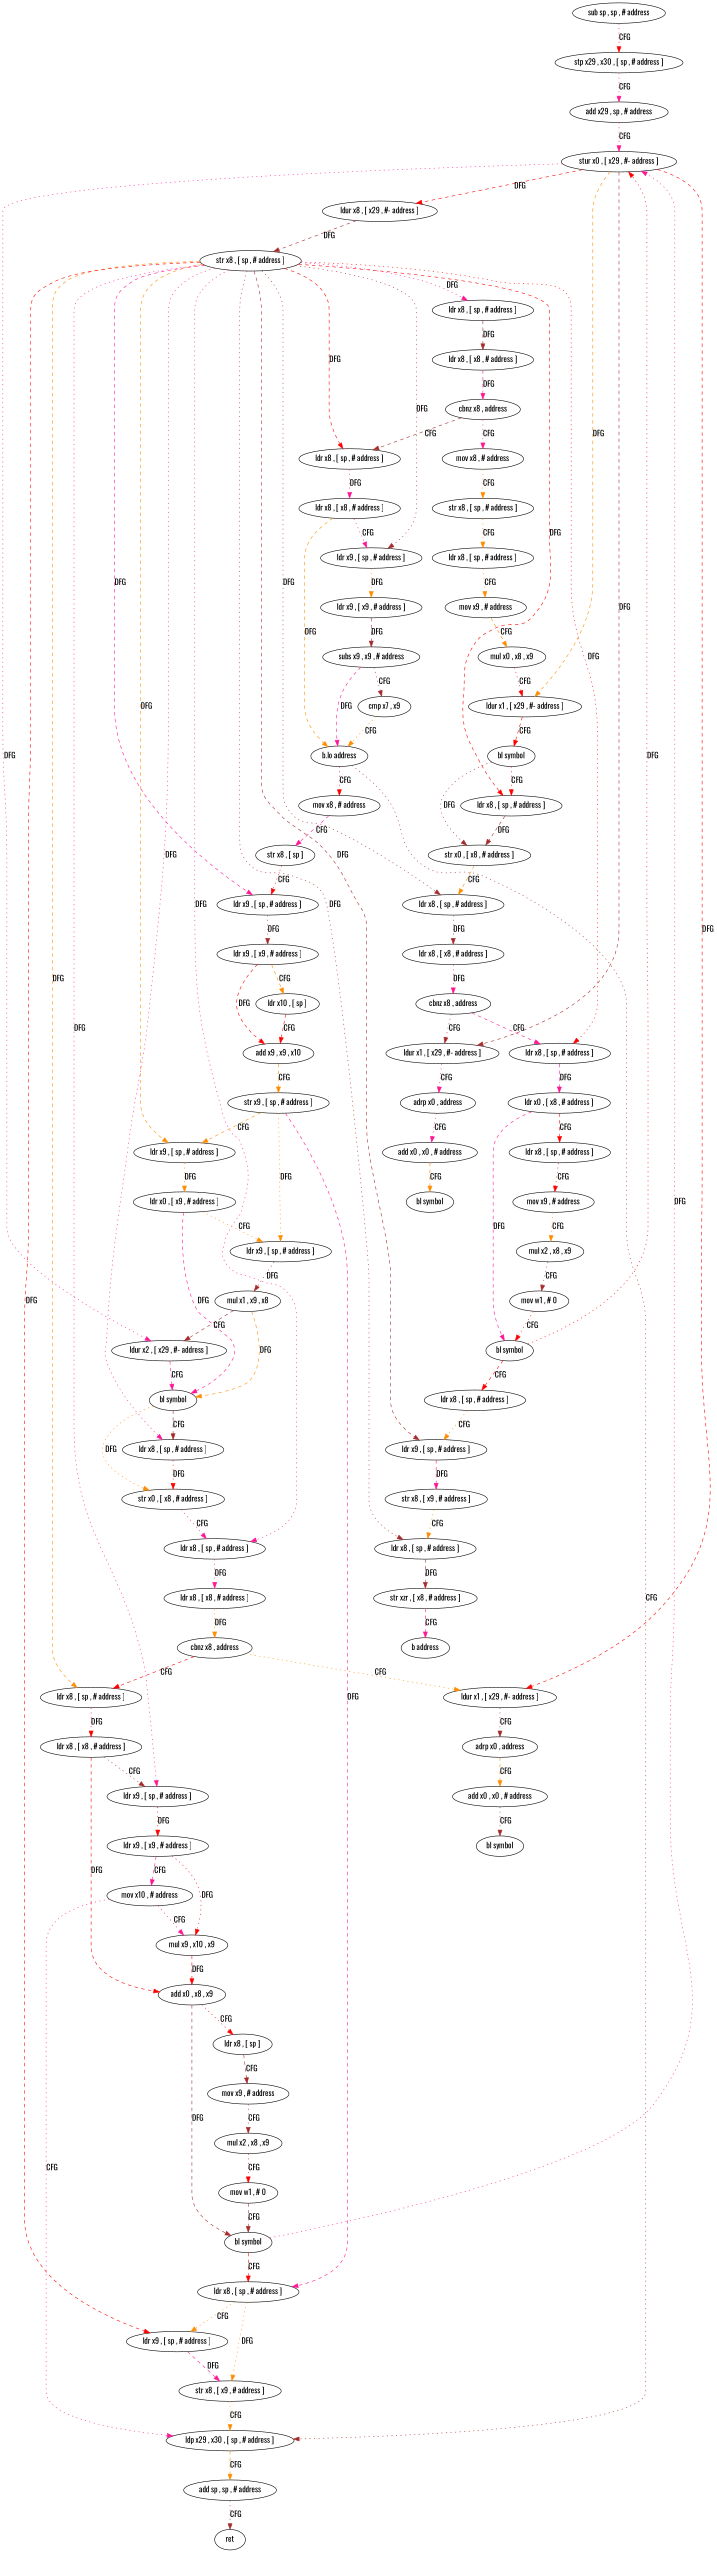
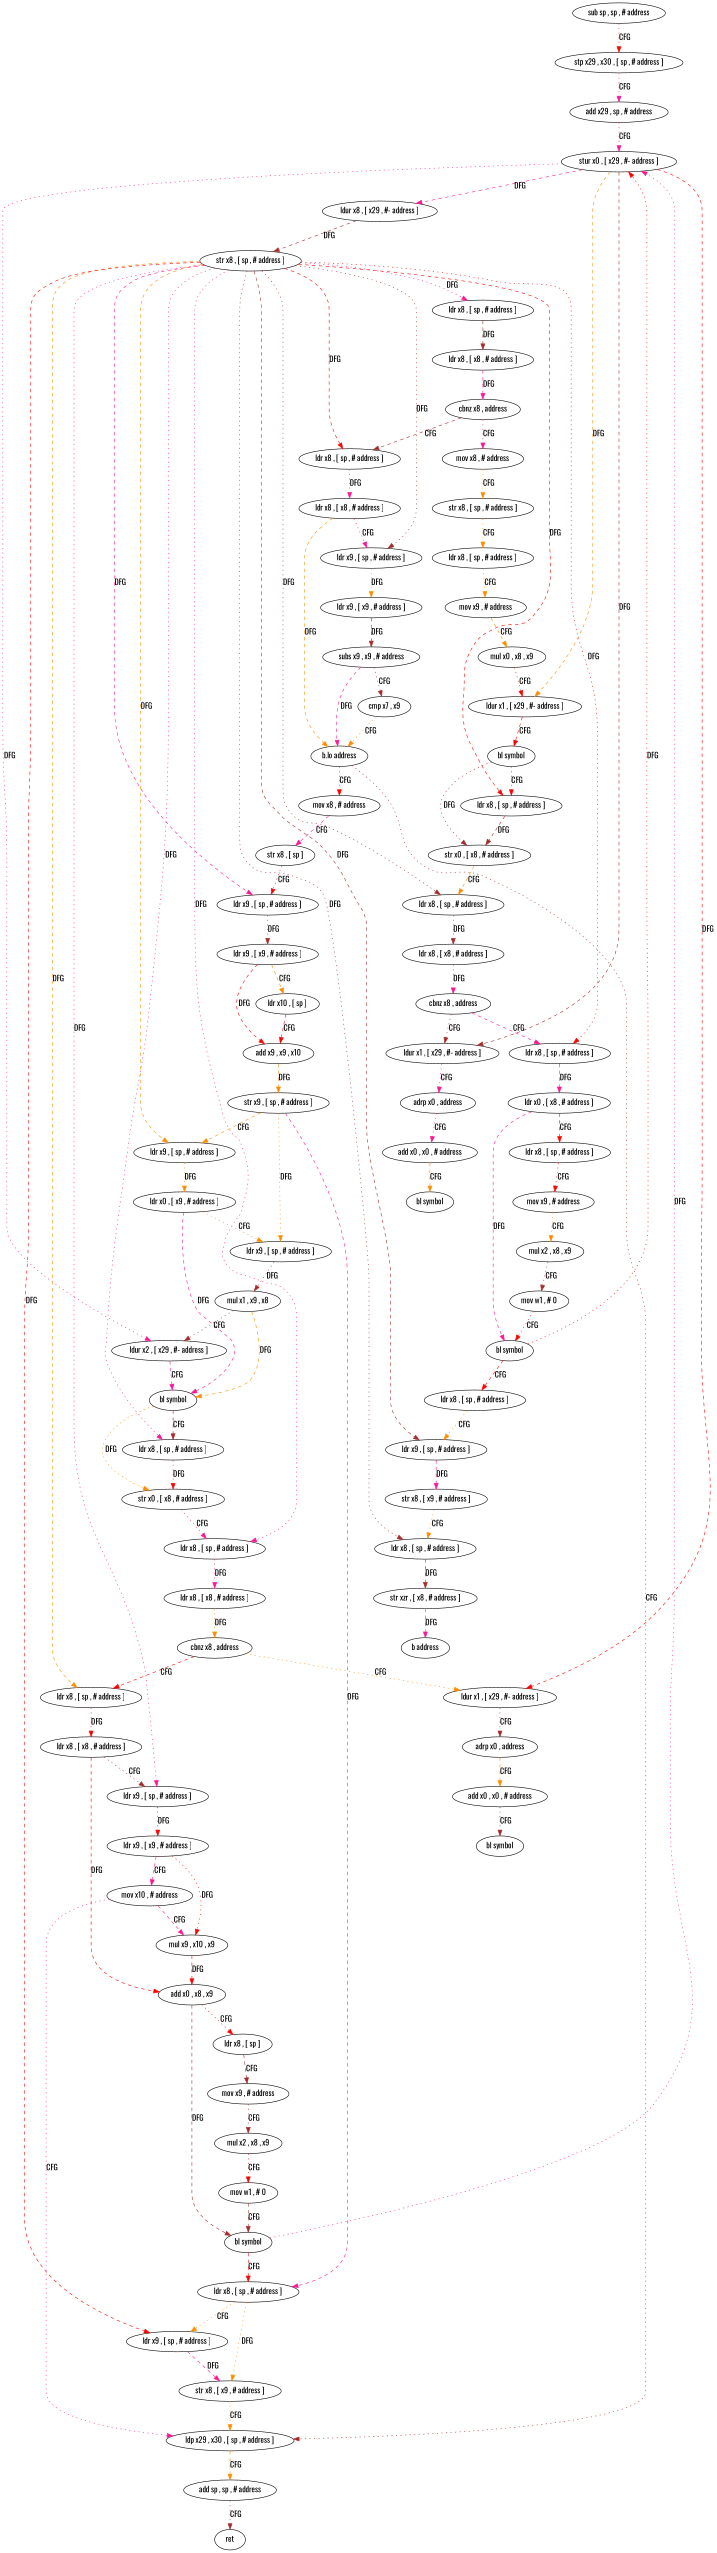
(502, 186) -> (502, 186)
(284, 1078) -> (284, 1078)
(208, 1326) -> (208, 1326)
(431, 1623) -> (431, 1623)
(169, 1918) -> (169, 1918)
